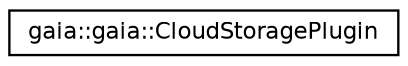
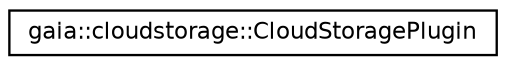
(204, 33) -> (253, 33)
